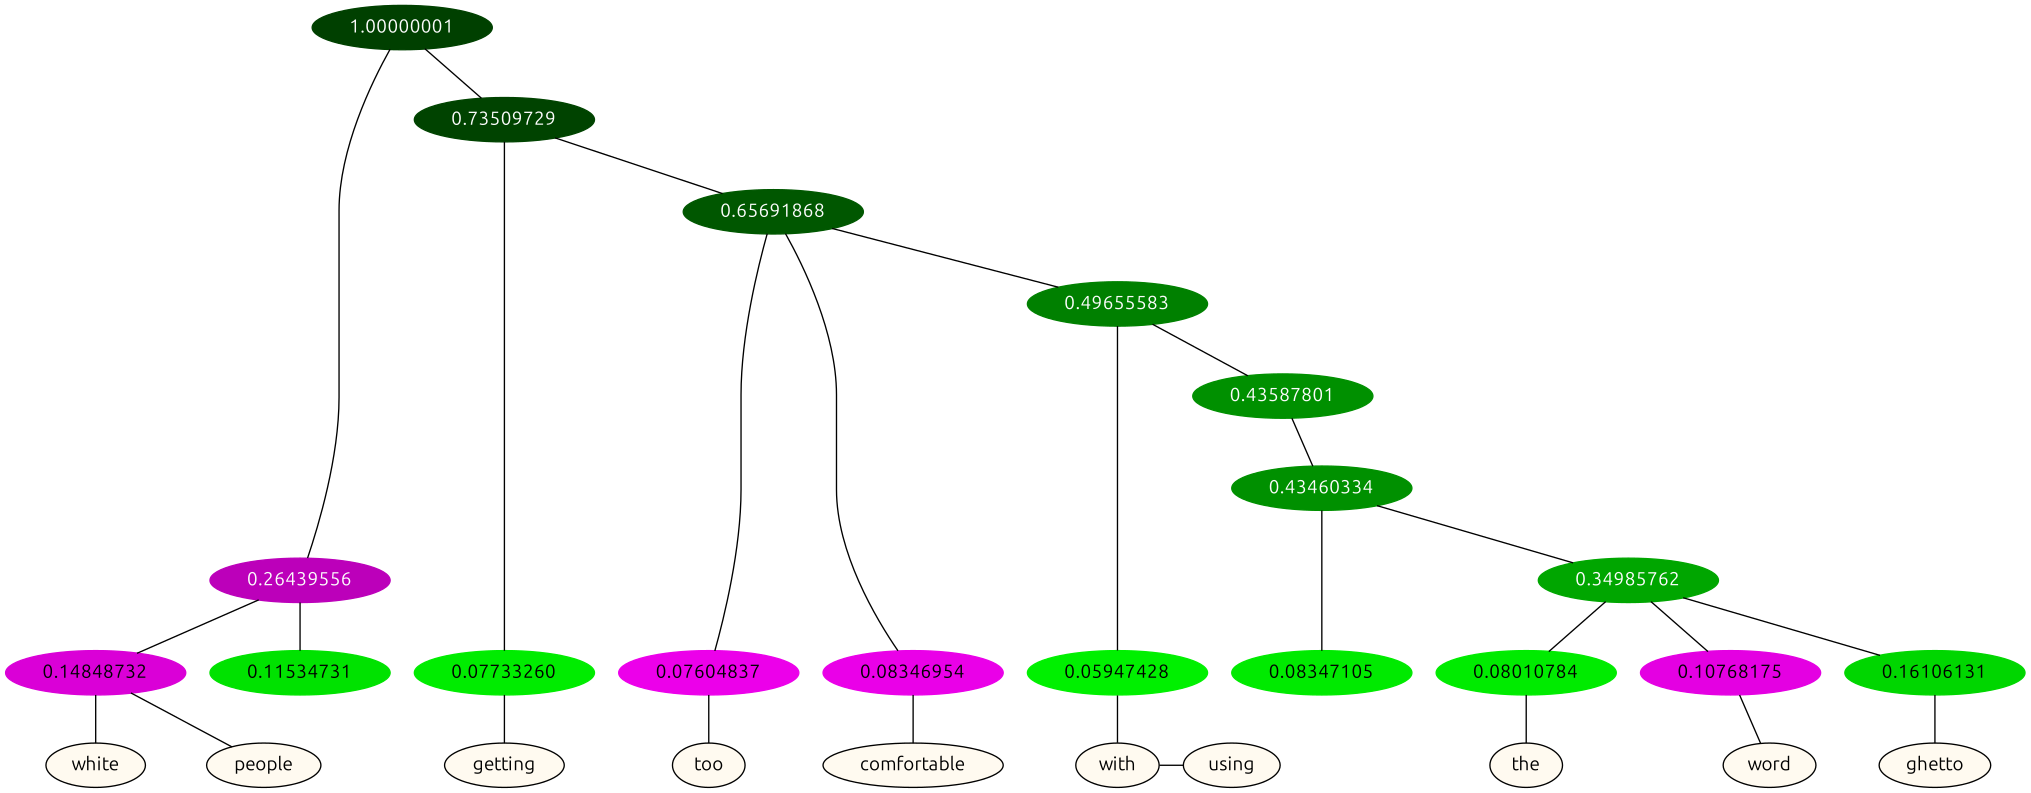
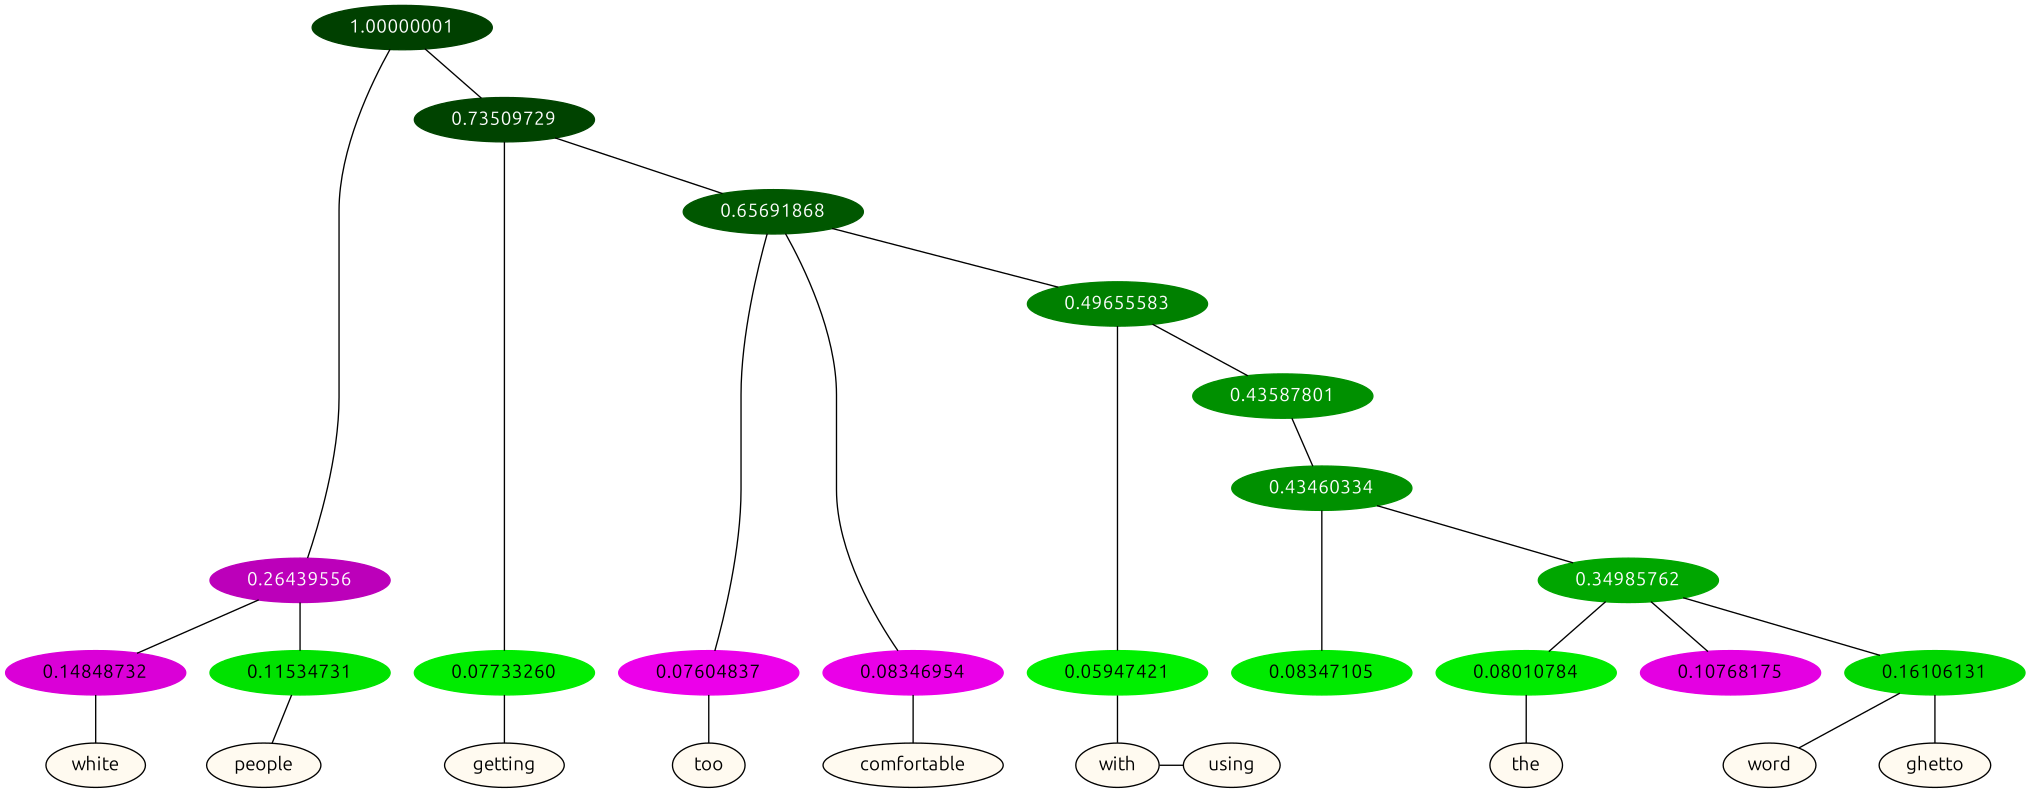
(1117, 673) -> (1117, 673)
(1750, 719) -> (1849, 721)
(181, 720) -> (282, 719)
